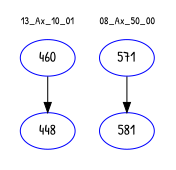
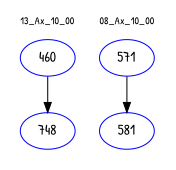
(48, 22) -> (48, 22)
(127, 22) -> (127, 22)
(48, 131) -> (48, 131)
